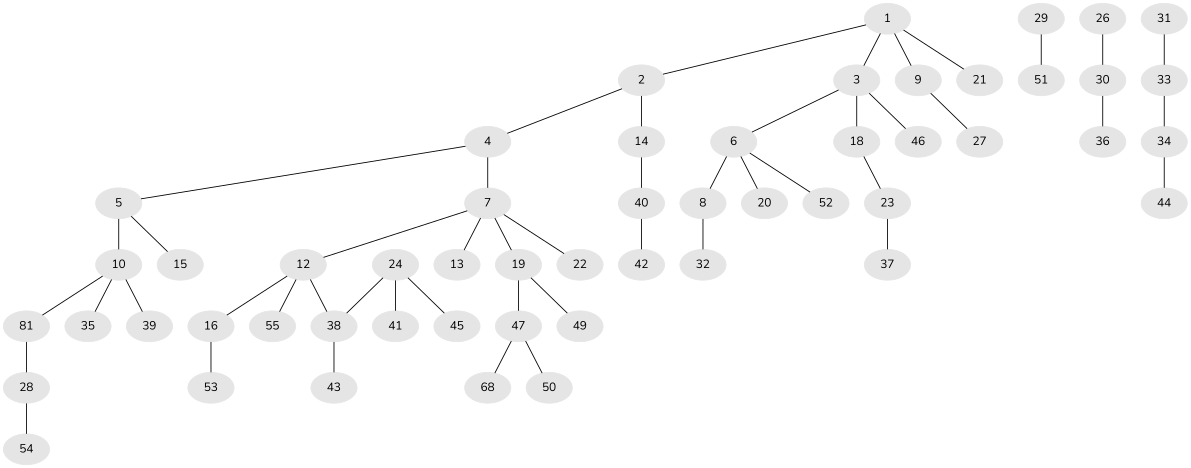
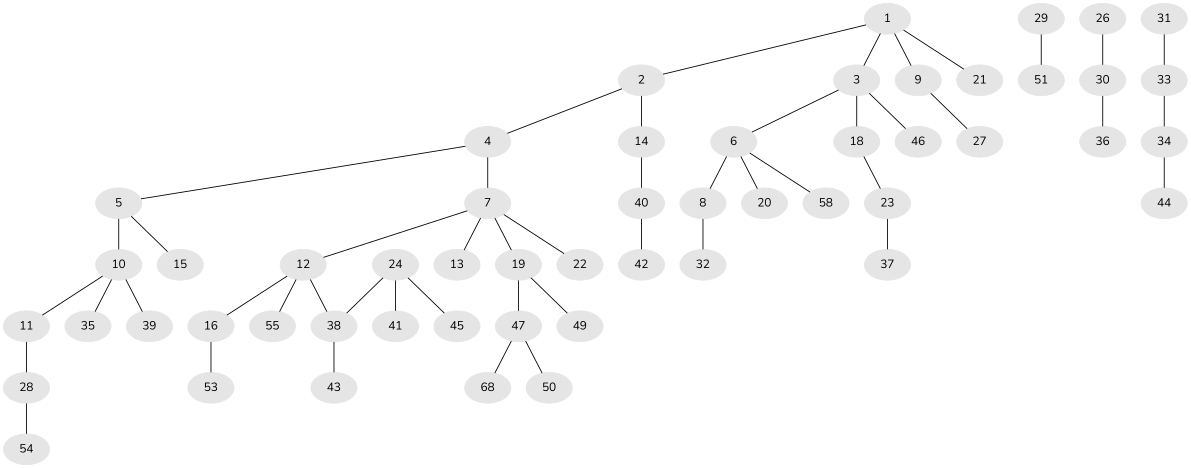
(826, 203) -> (826, 203)
(26, 326) -> (26, 326)
